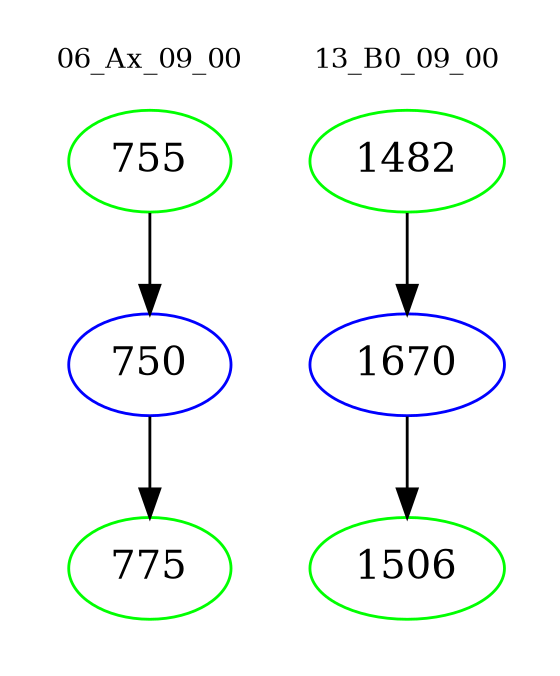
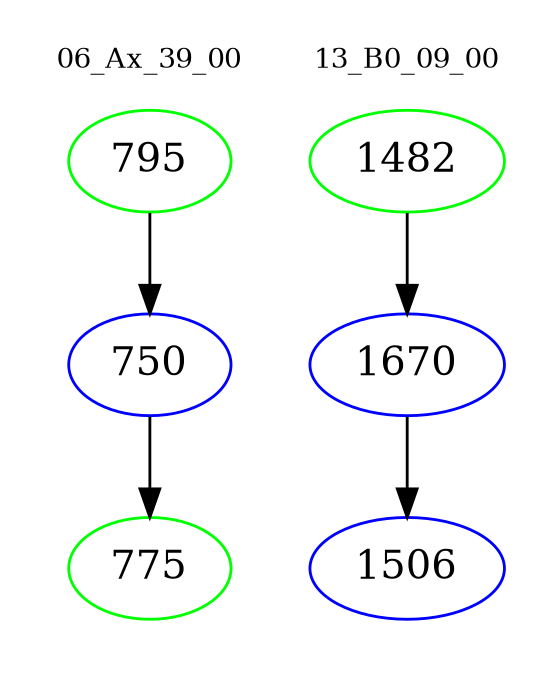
(150, 61) -> (150, 61)
(150, 161) -> (150, 161)
(407, 568) -> (407, 568)
